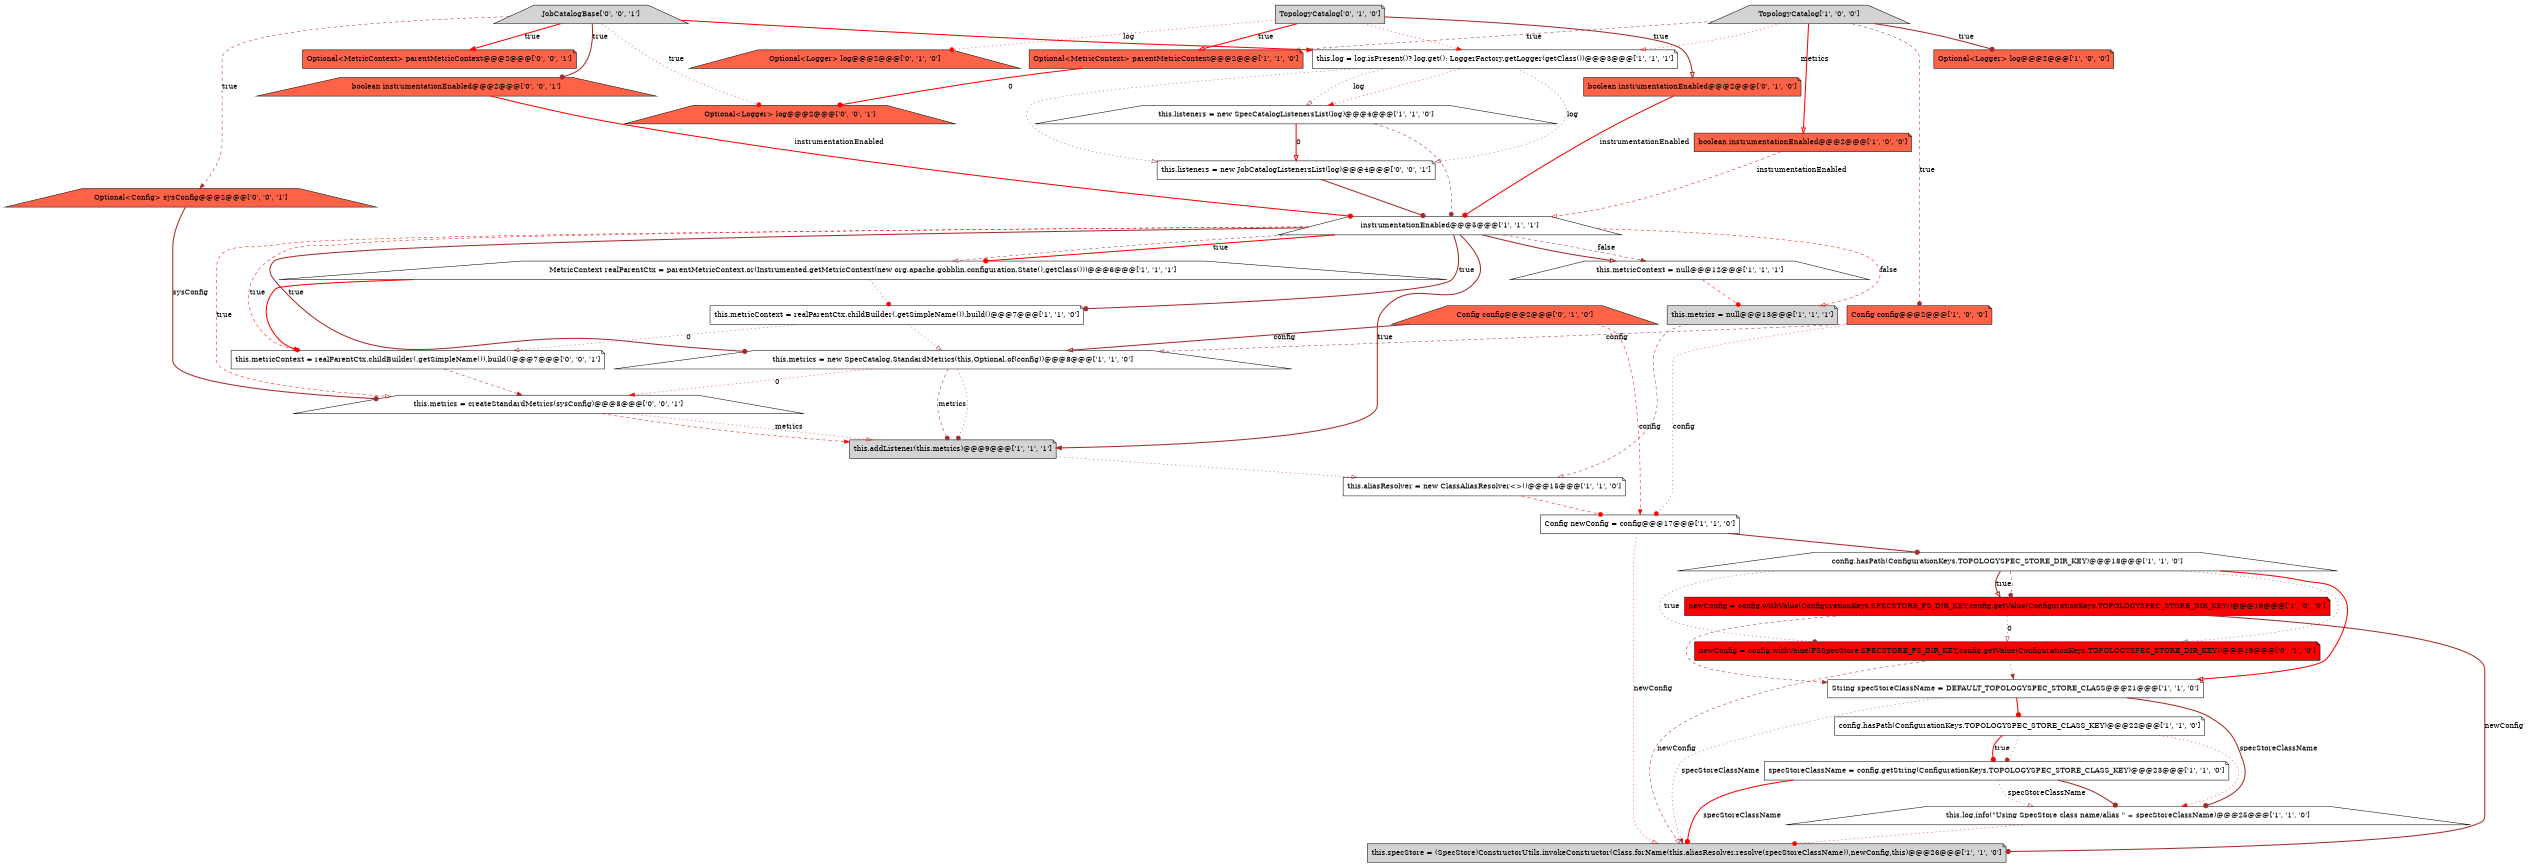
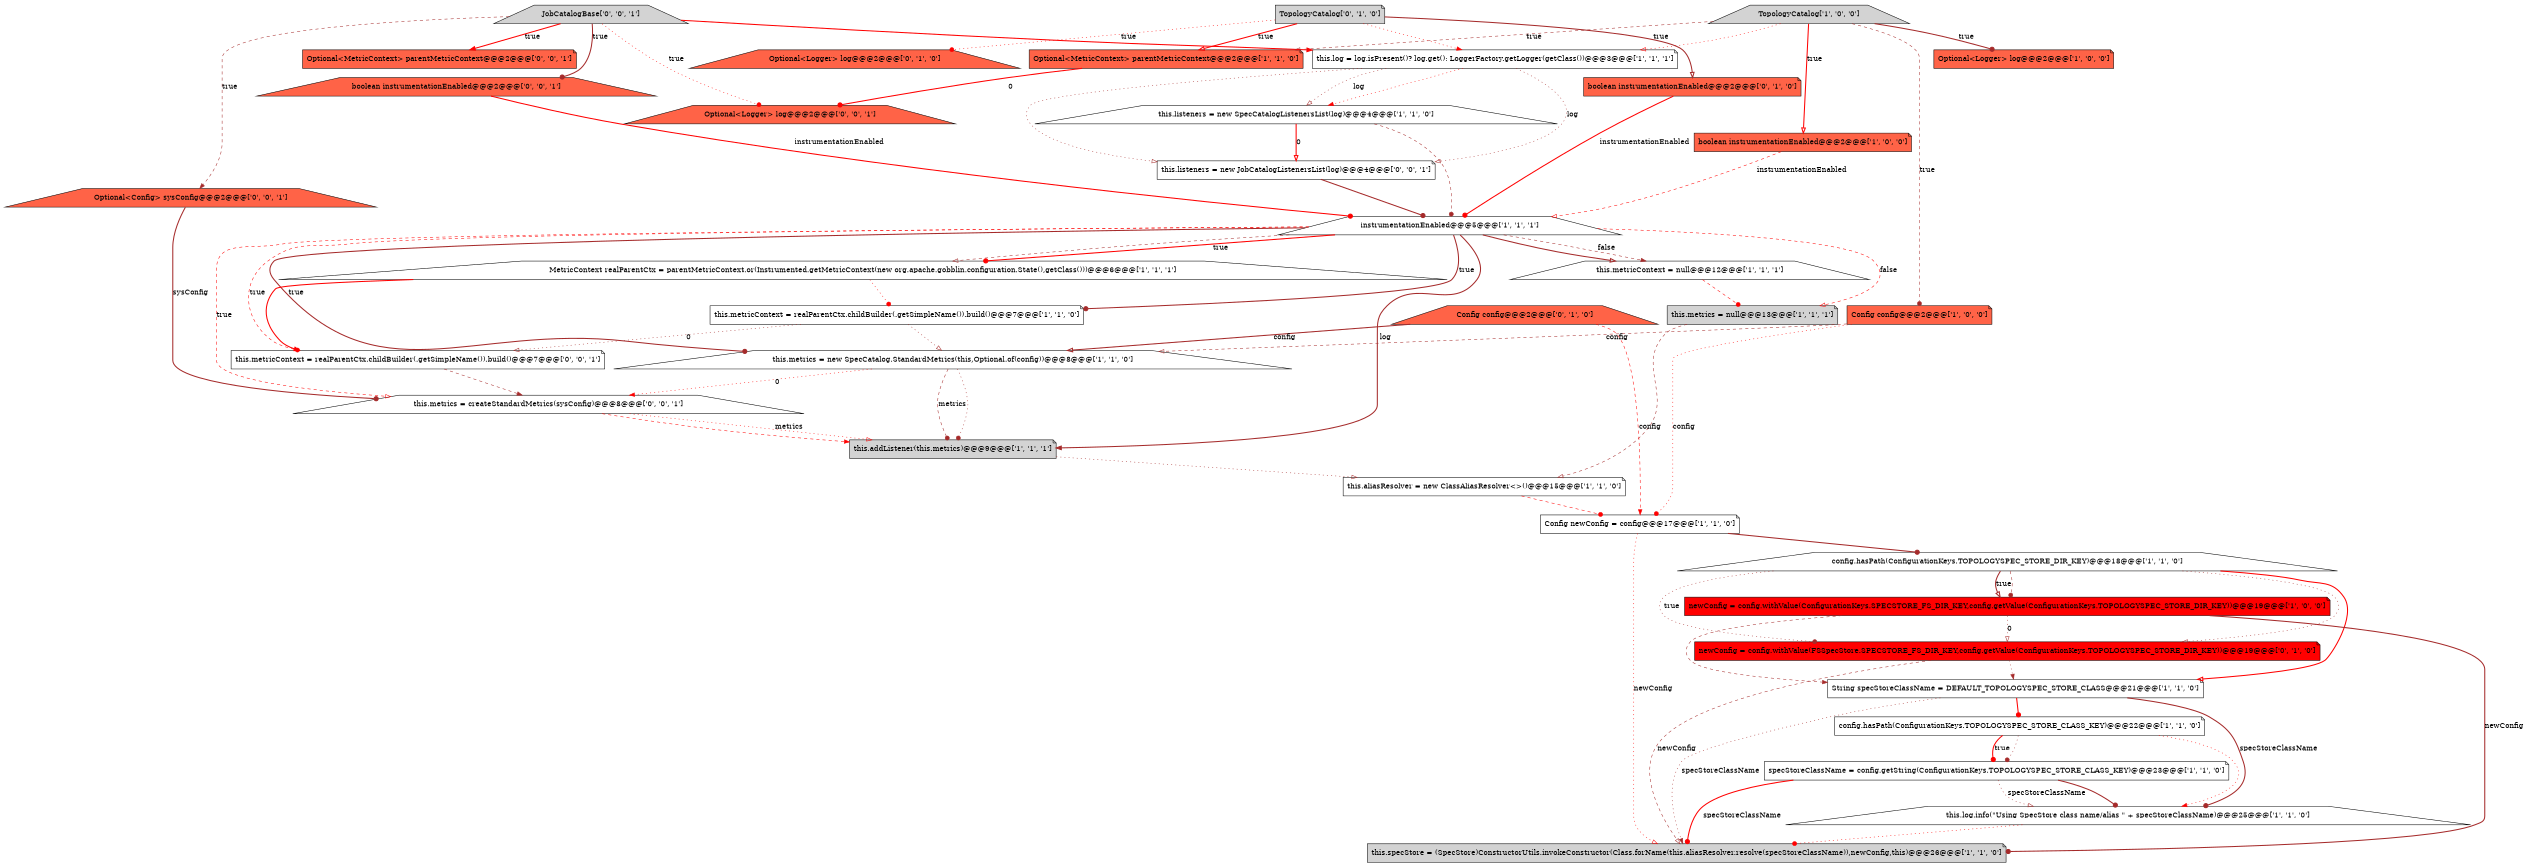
(1129, 37) -> (1129, 37)
(1815, 59) -> (1815, 59)
(1385, 337) -> (1385, 337)
